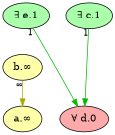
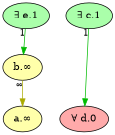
(54, 64) -> (25, 38)
